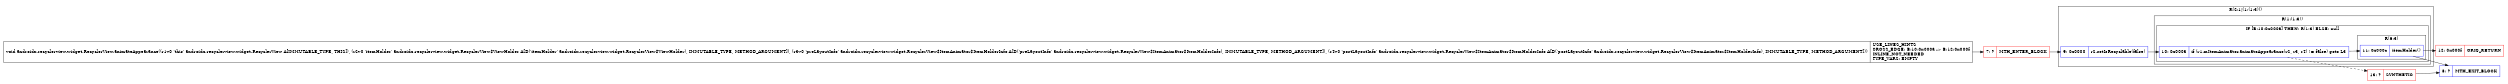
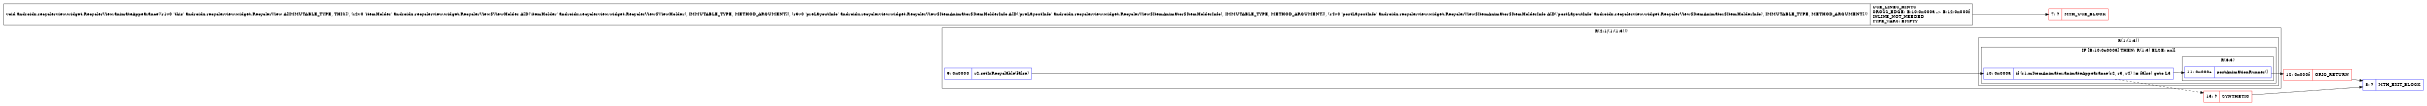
(2406, 51) -> (2243, 72)
(2023, 52) -> (2085, 14)
(2054, 52) -> none
(2436, 62) -> (2356, 80)
